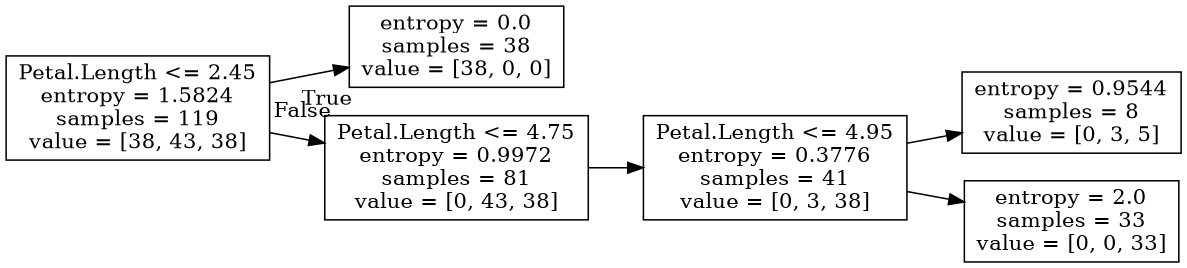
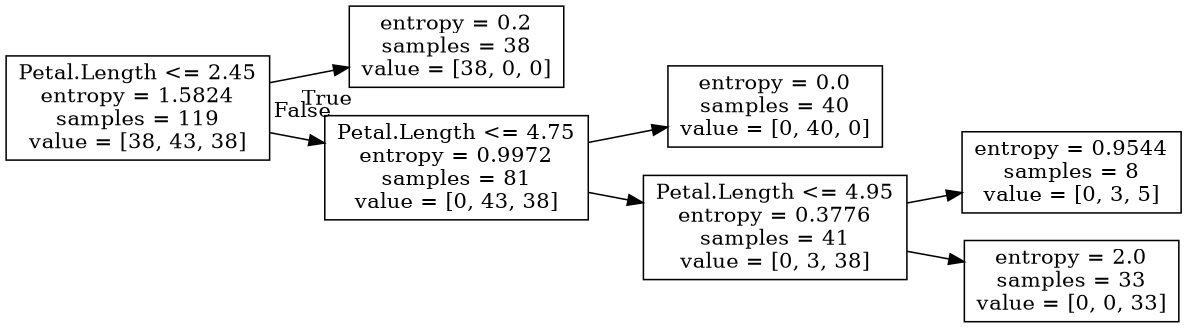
(457, 47) -> (457, 47)
none -> (775, 106)
